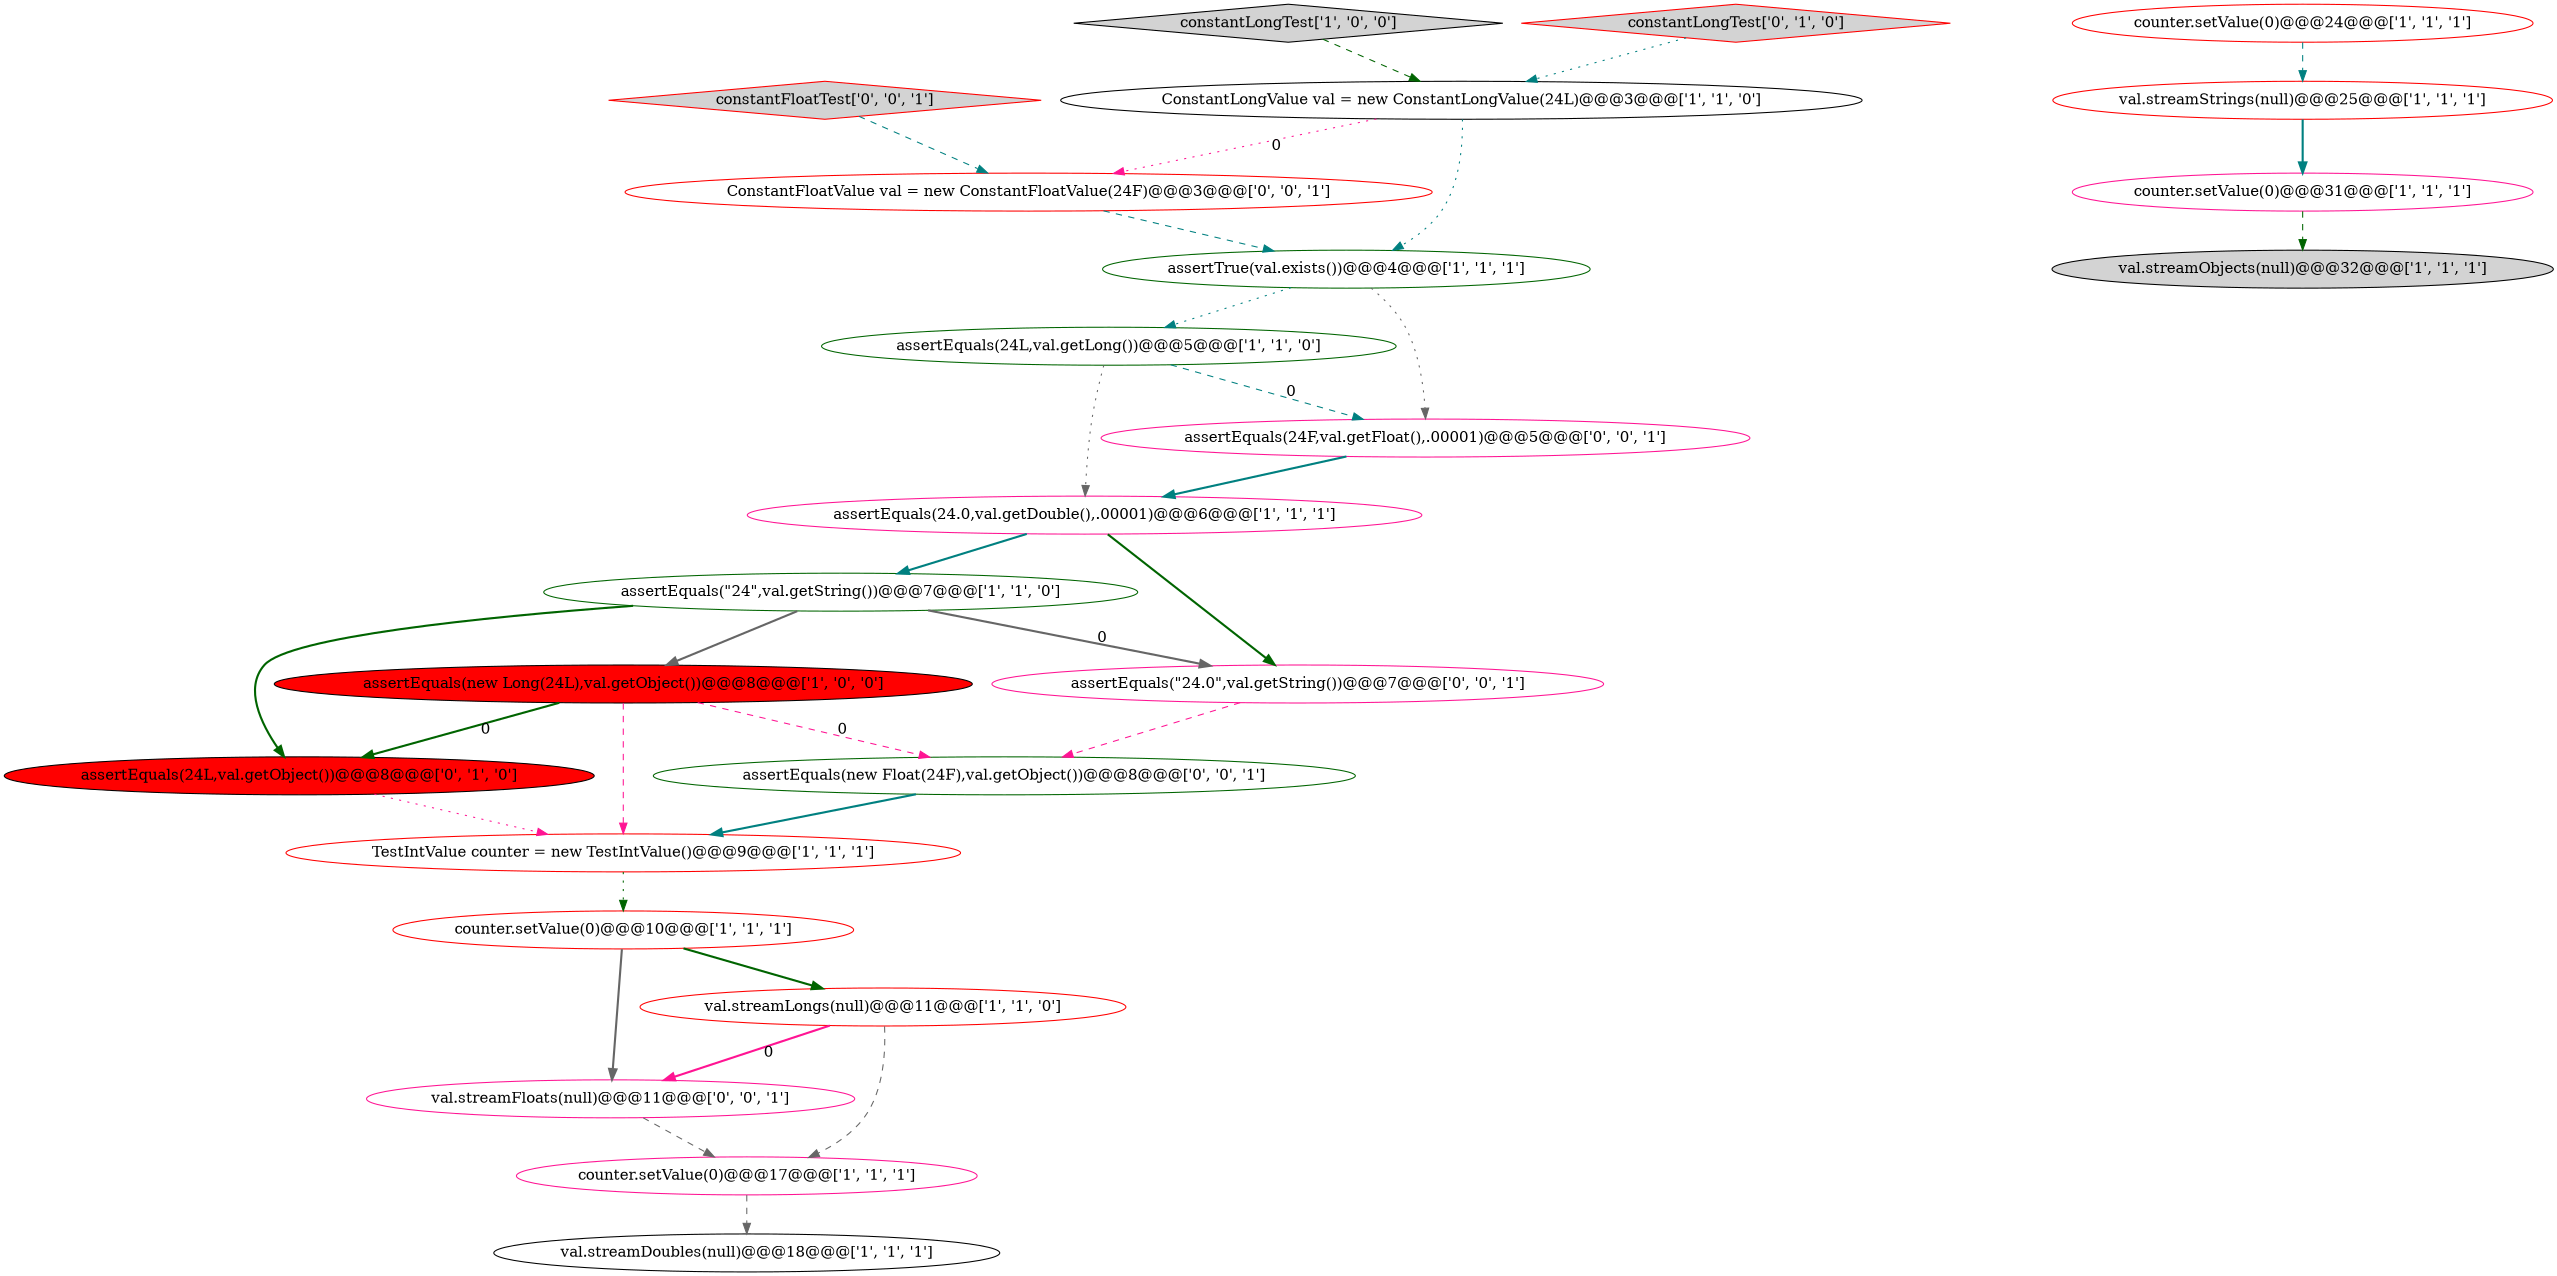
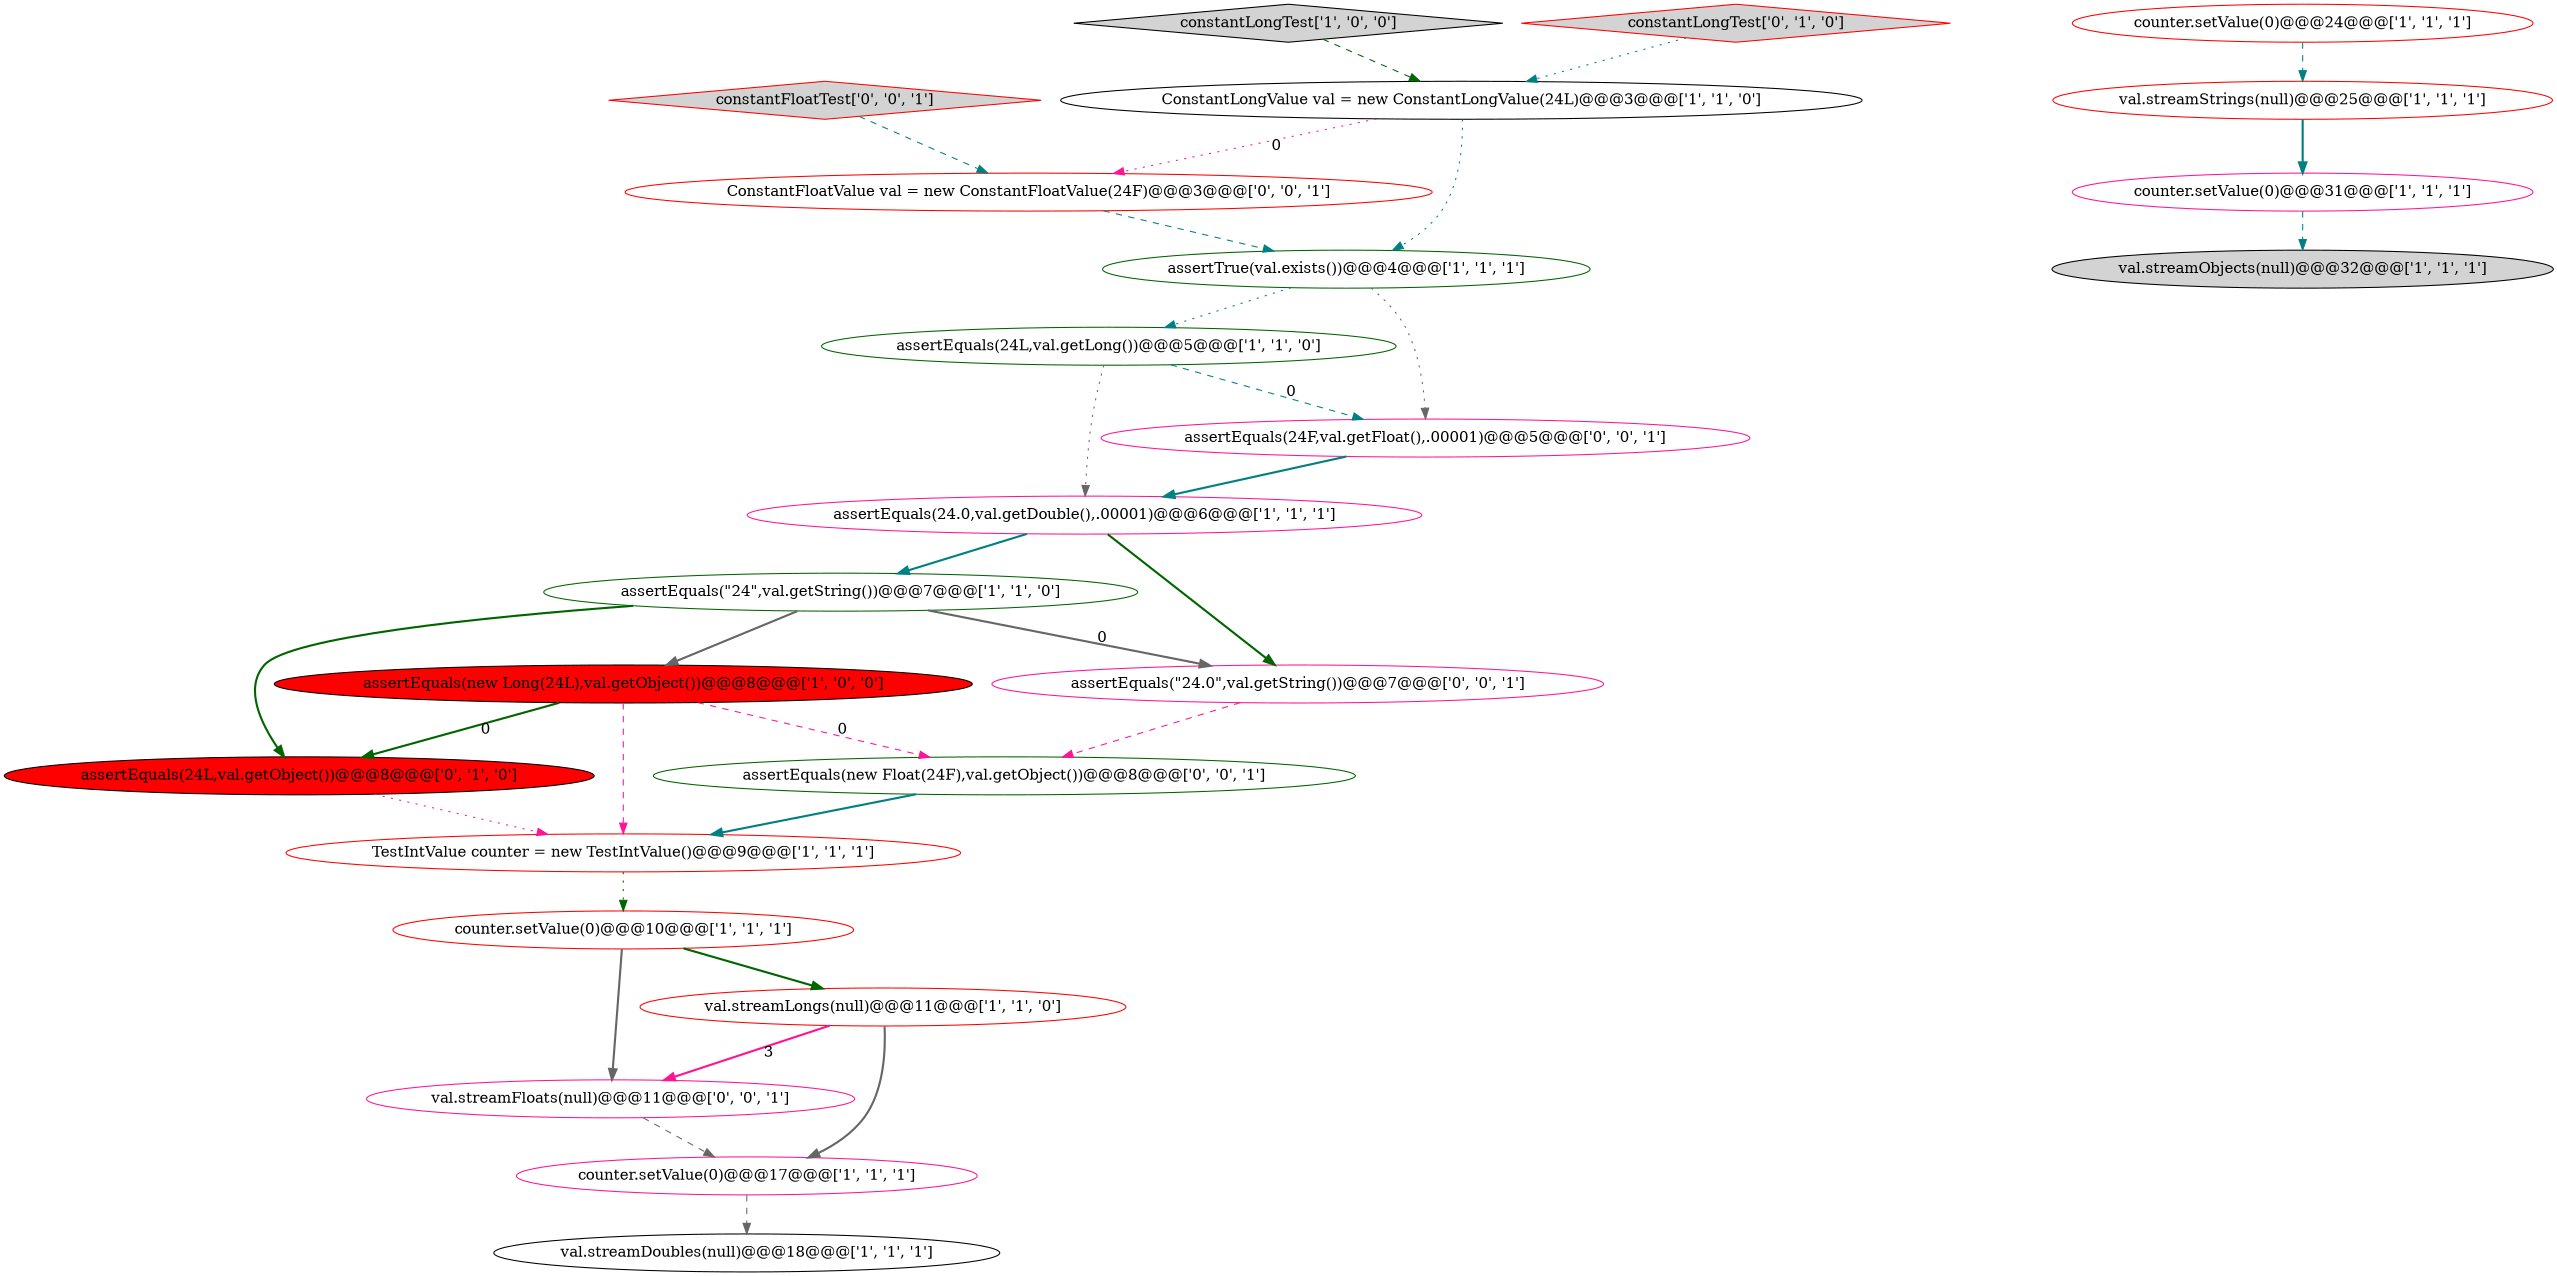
(2303, 225) -> (2303, 225)
(769, 1053) -> (769, 1053)
(873, 1102) -> (873, 1102)
